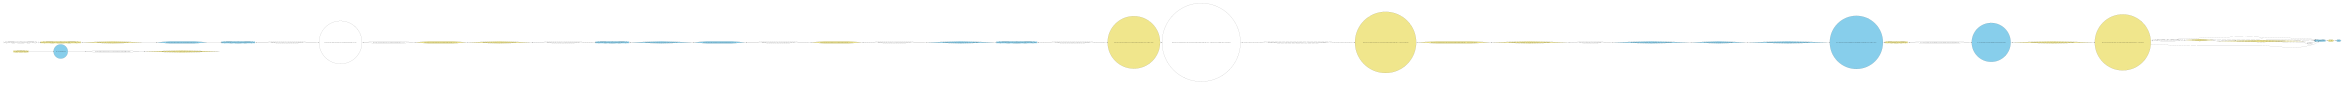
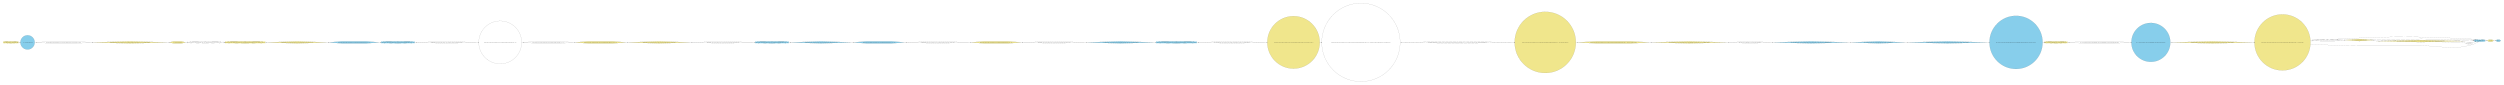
none -> (178, 42)
